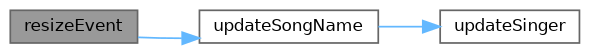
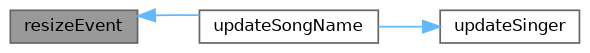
(160, 38) -> (177, 15)
